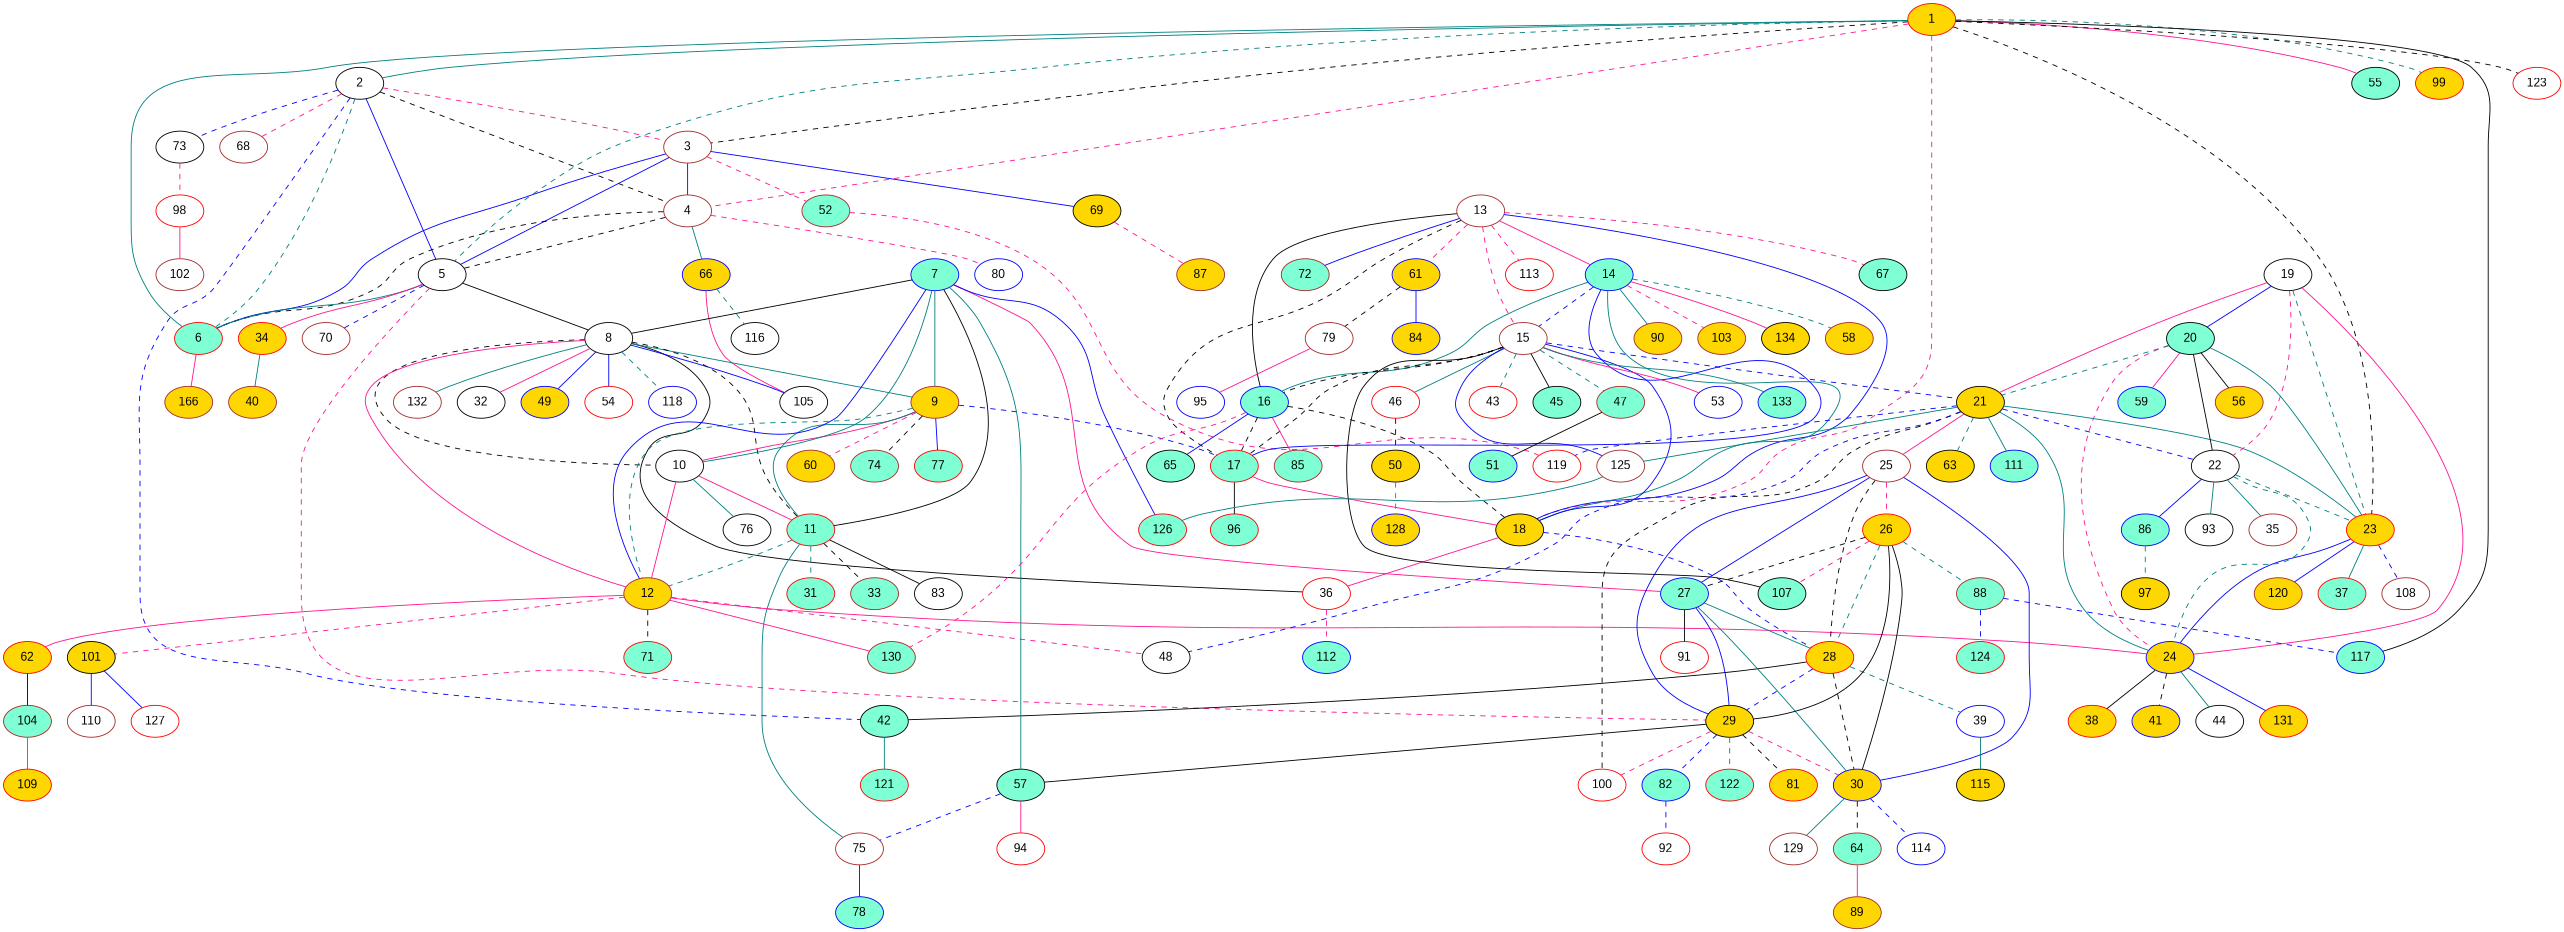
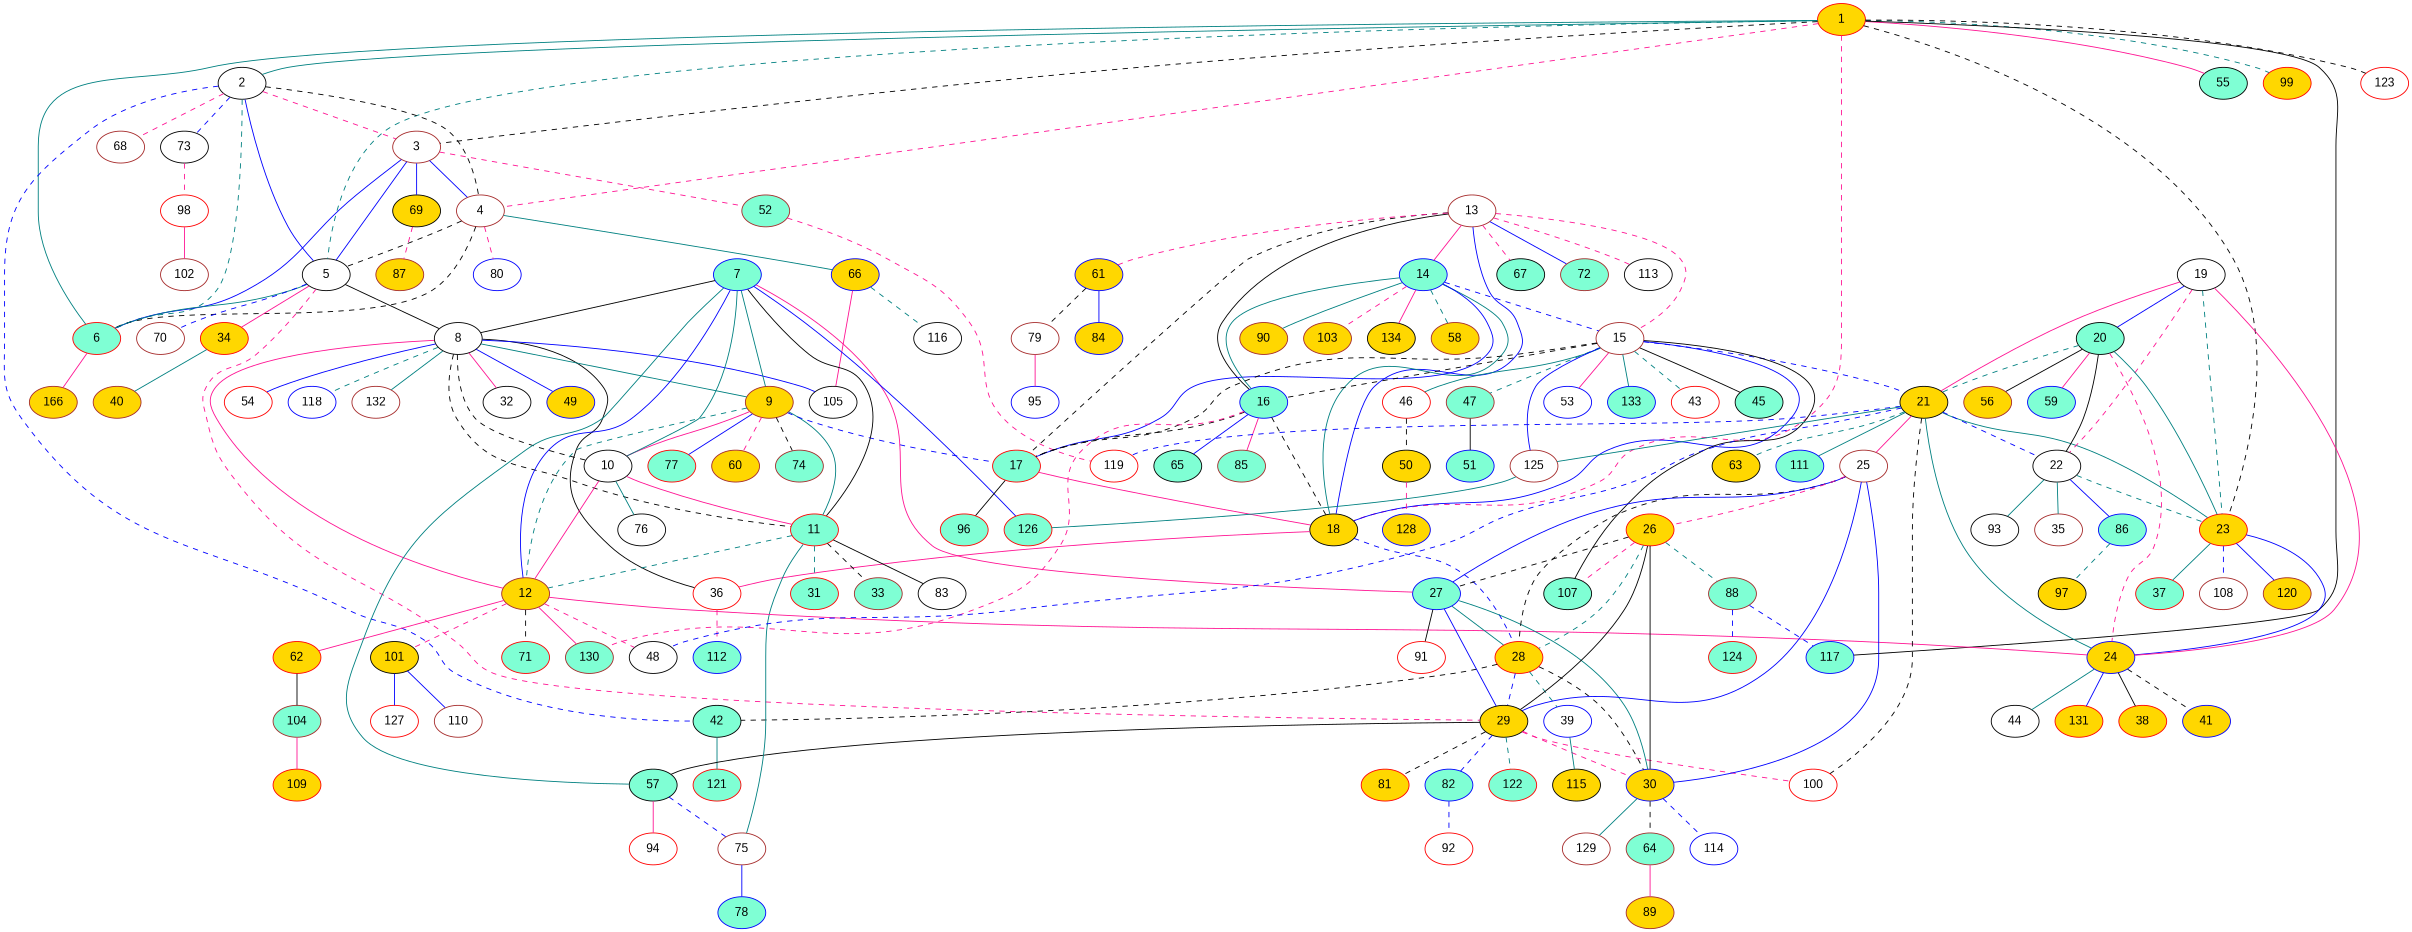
(1529, 275) -> (1648, 275)
(2257, 564) -> none
(1358, 700) -> (1120, 706)
